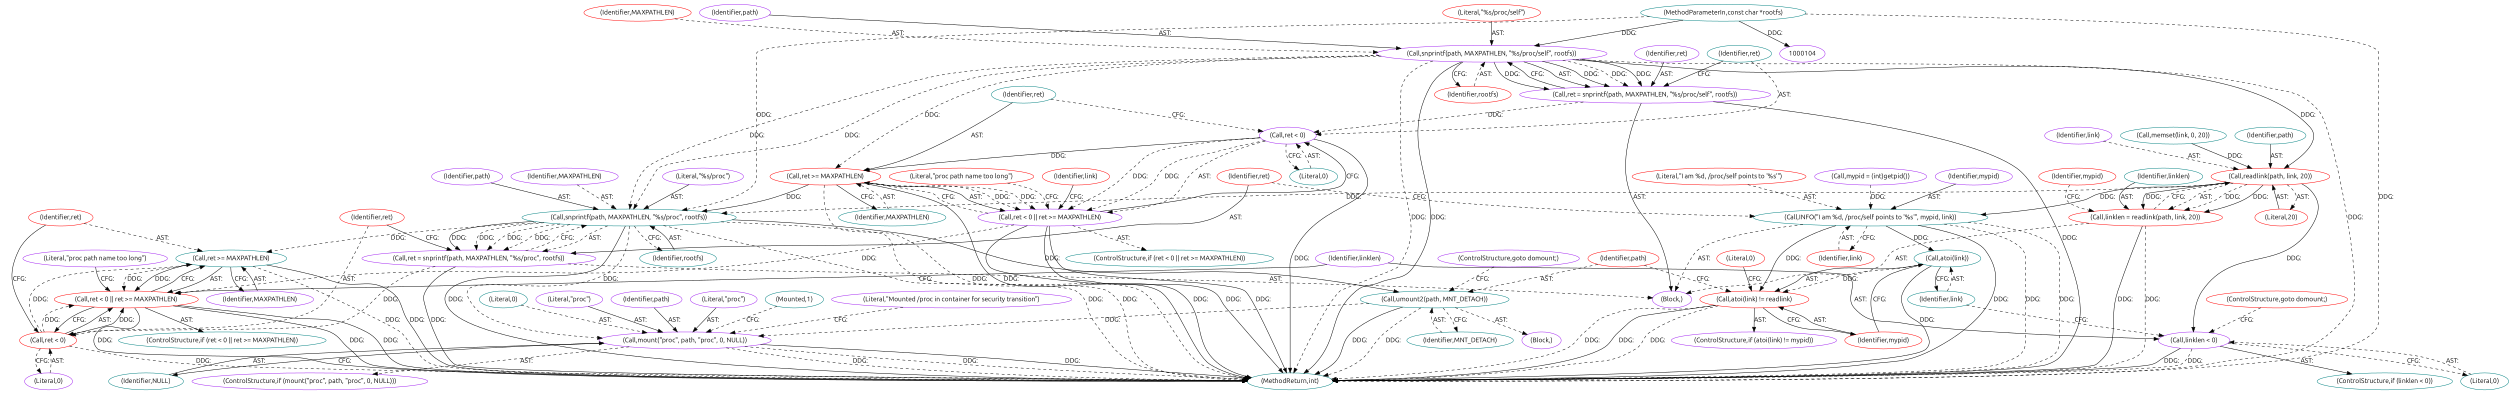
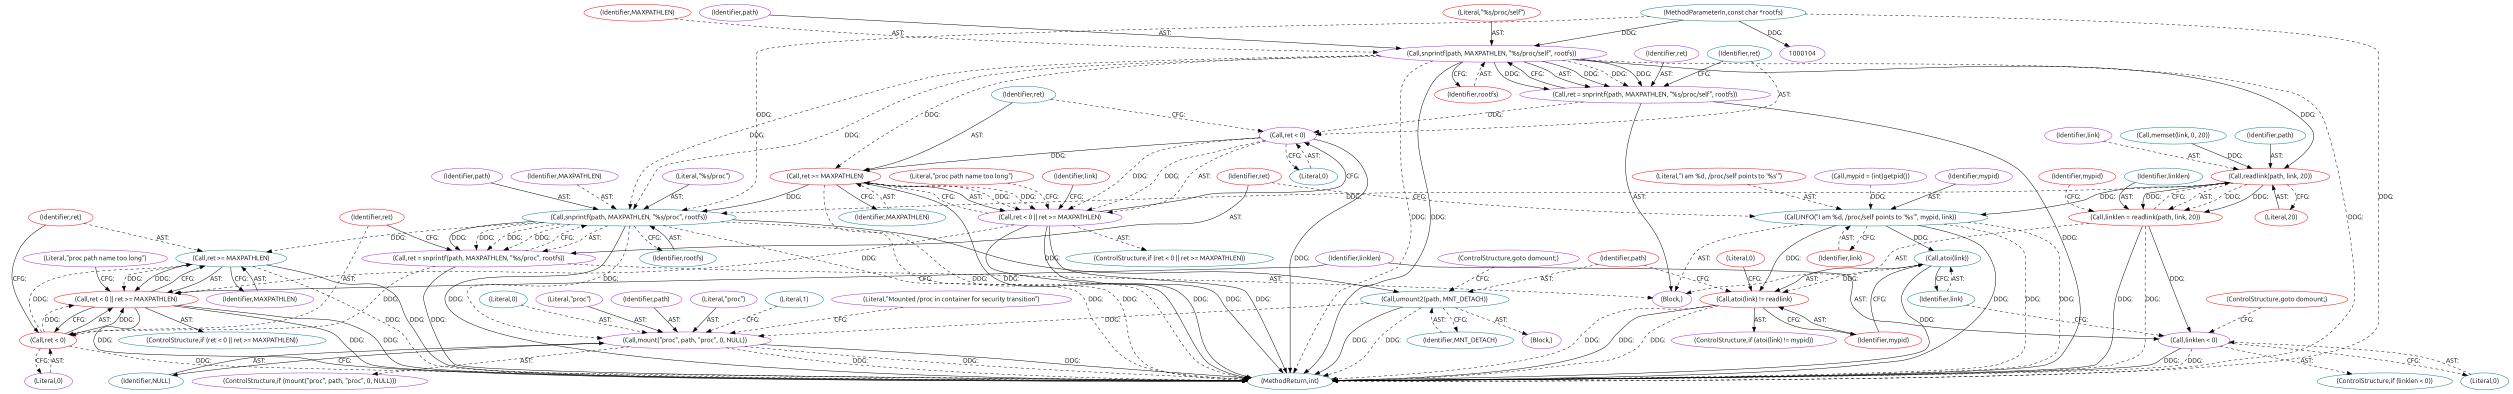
(2304, 197) -> (2304, 197)
(2264, 258) -> (2168, 277)
(794, 299) -> (794, 299)
(2293, 362) -> (2293, 362)
